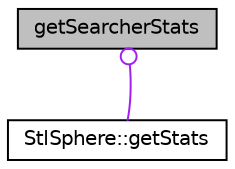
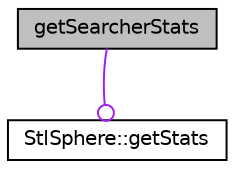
(131, 93) -> (104, 76)
